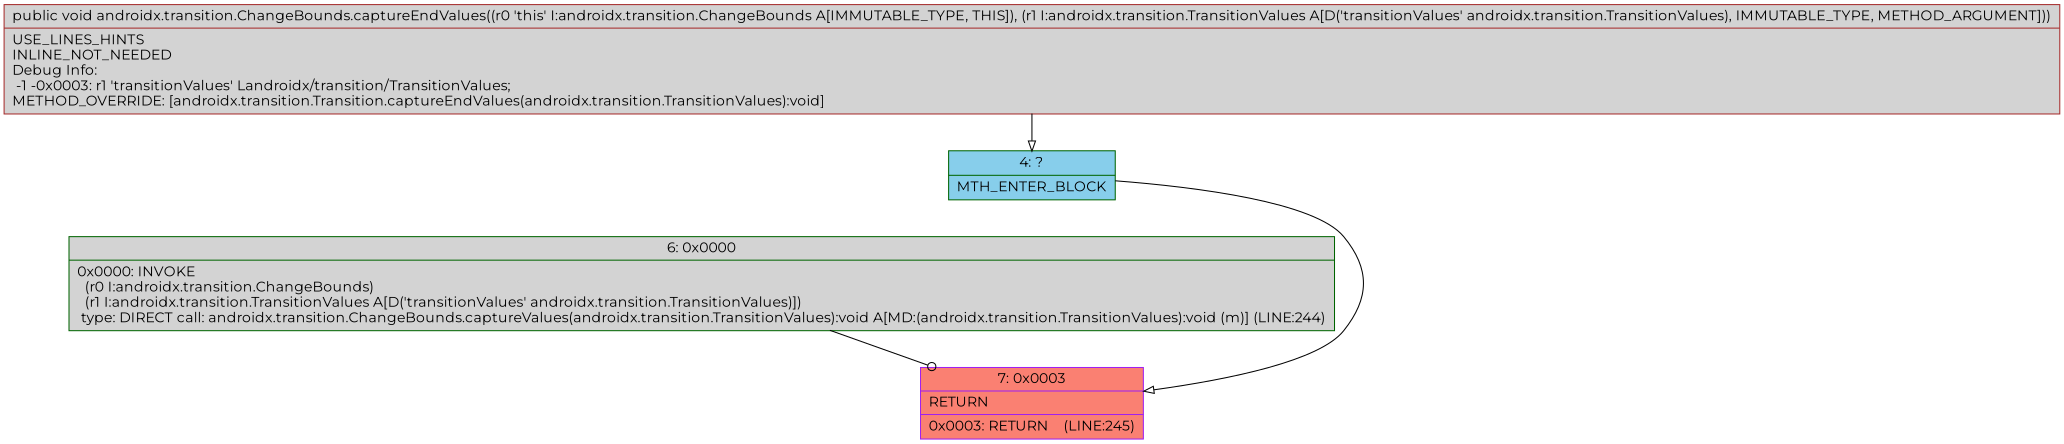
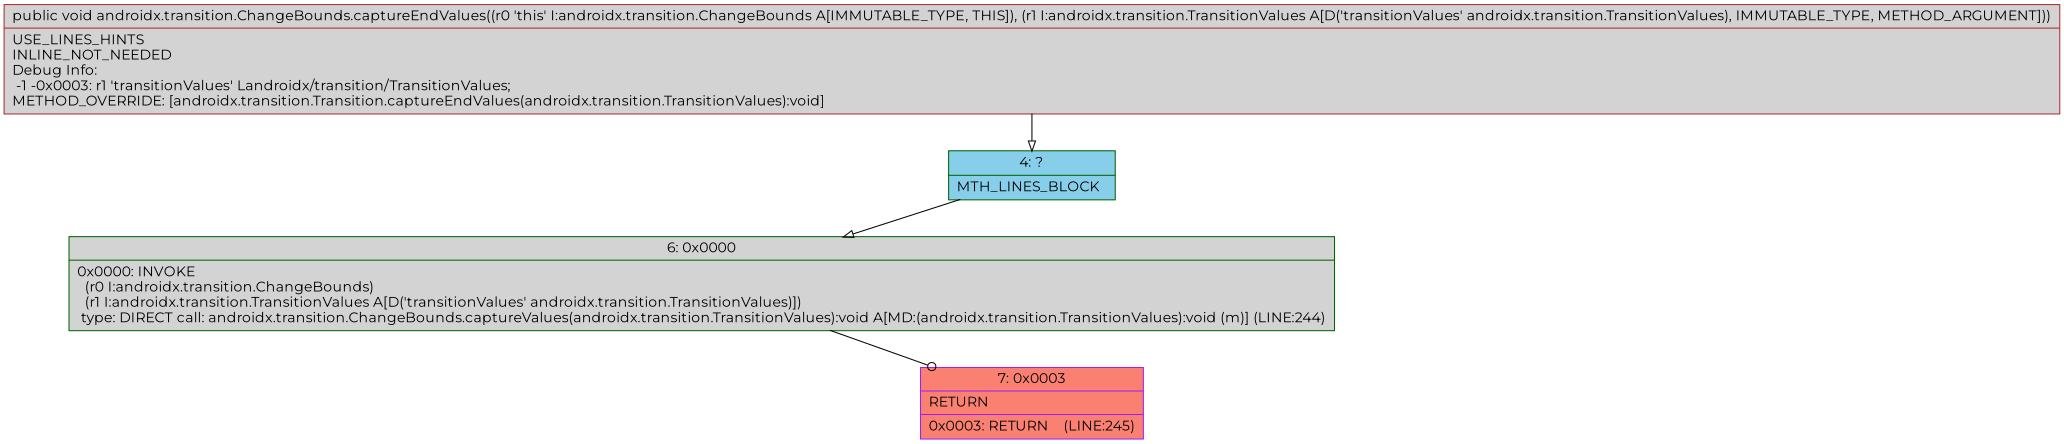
(1032, 187) -> (1028, 187)
(1360, 266) -> (907, 217)
